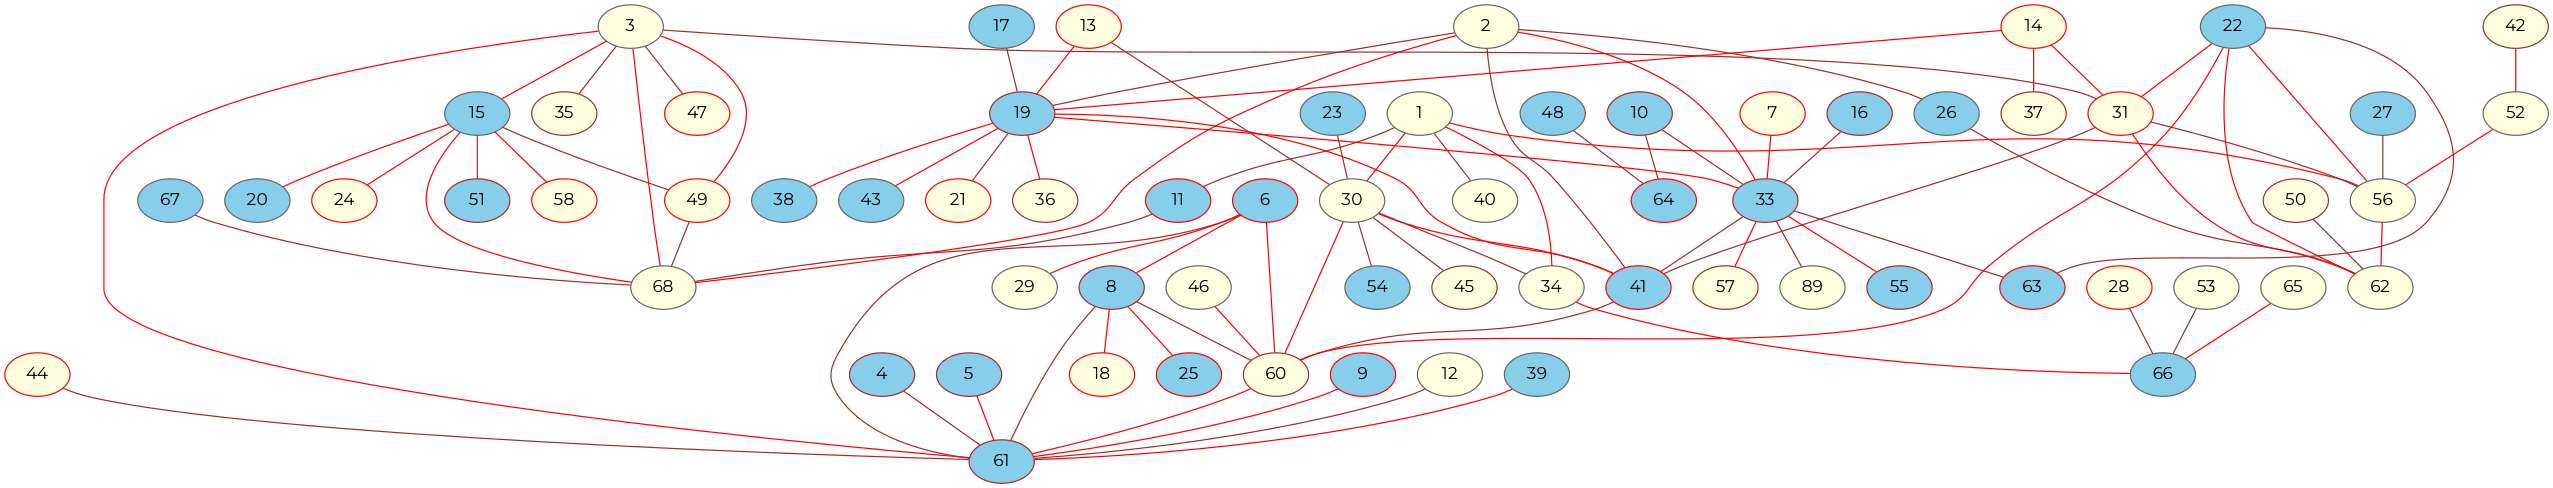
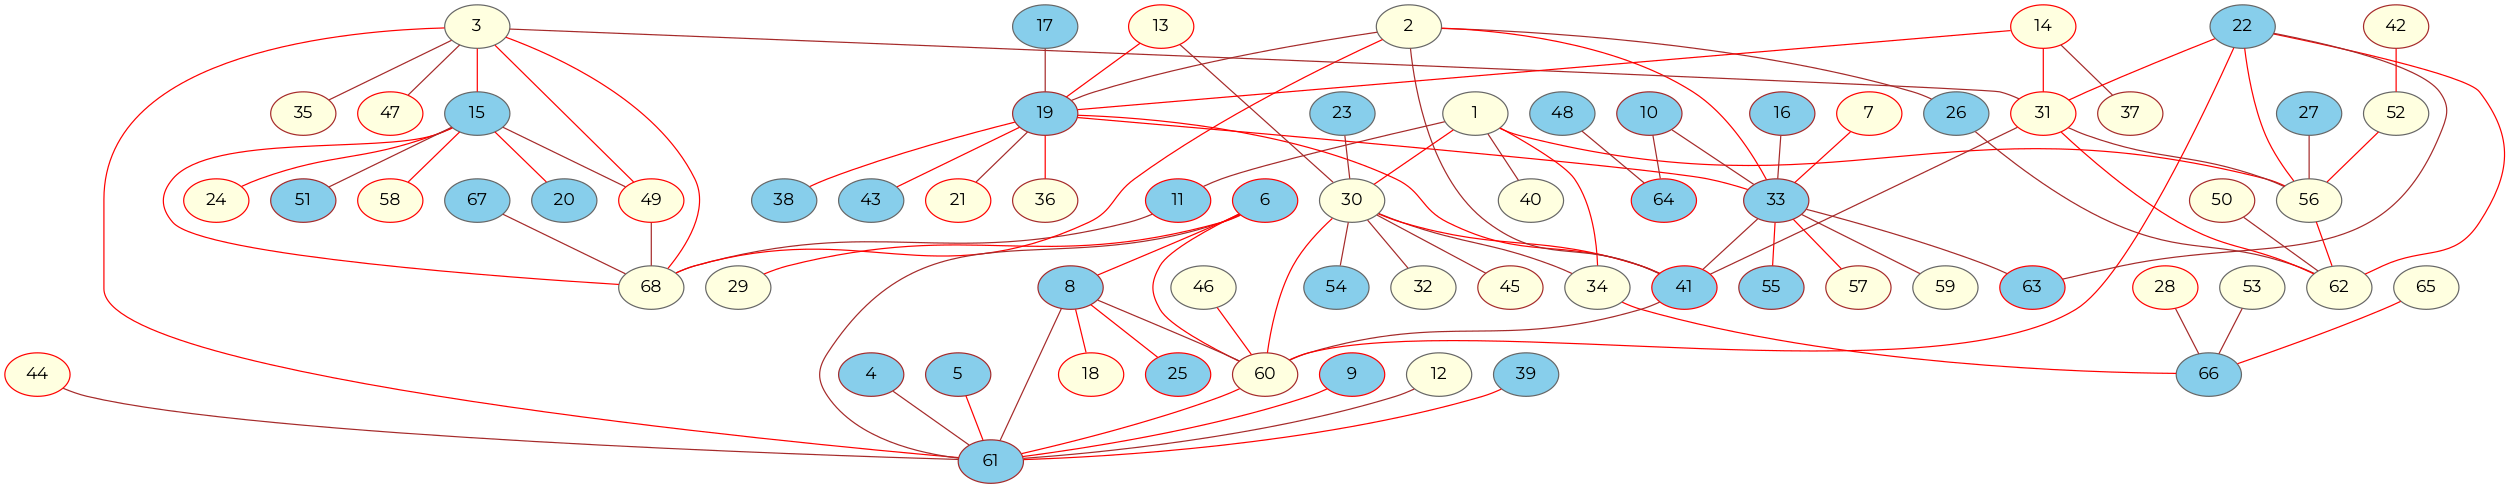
none -> (1423, 288)
(1812, 288) -> (1945, 288)
